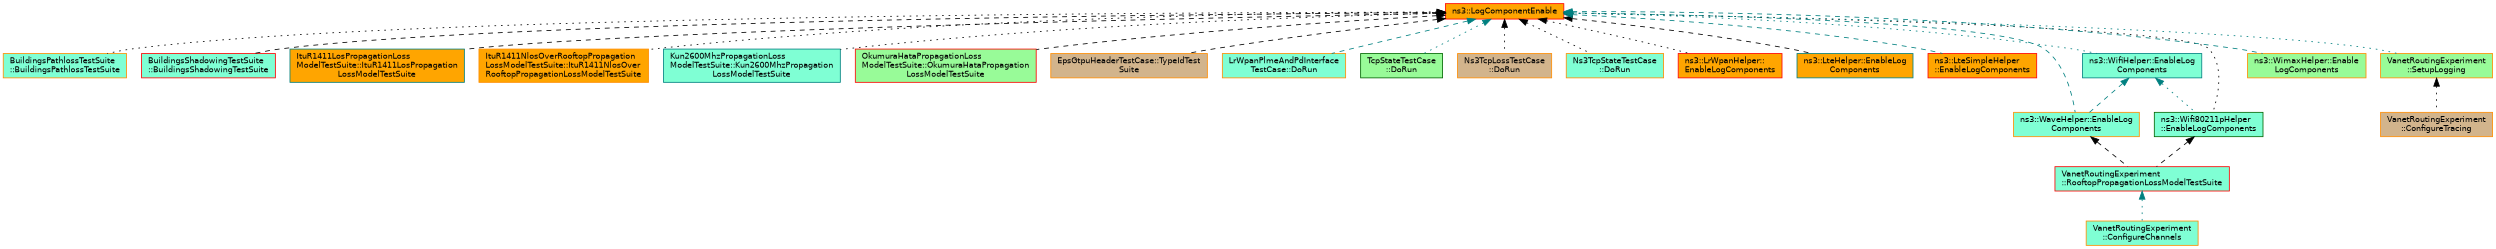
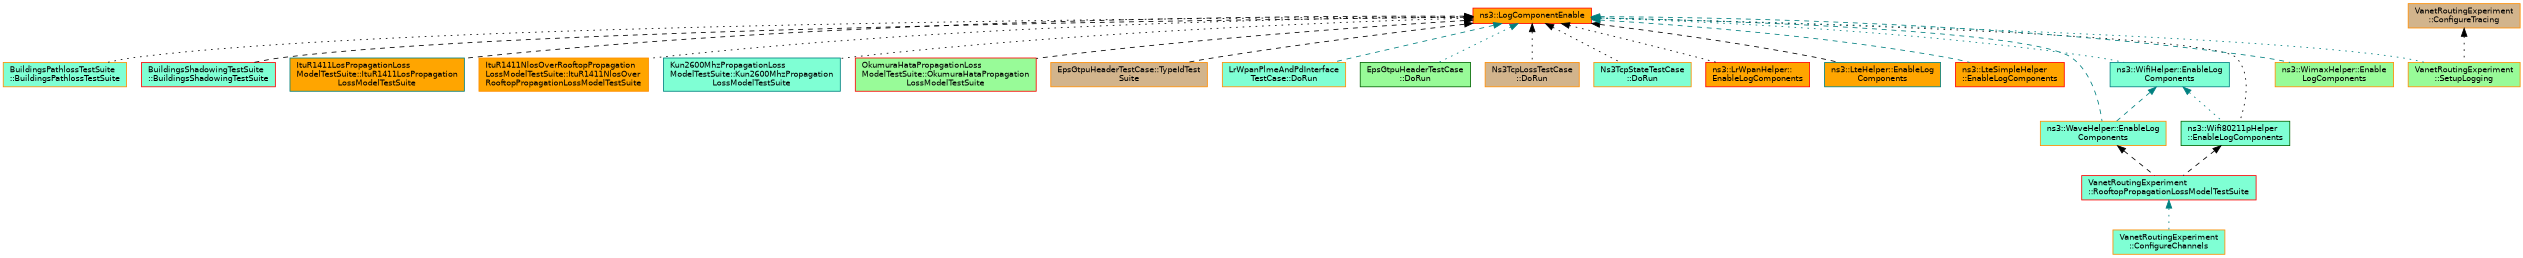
(1402, 66) -> (1415, 75)
(2437, 99) -> (2464, 49)
